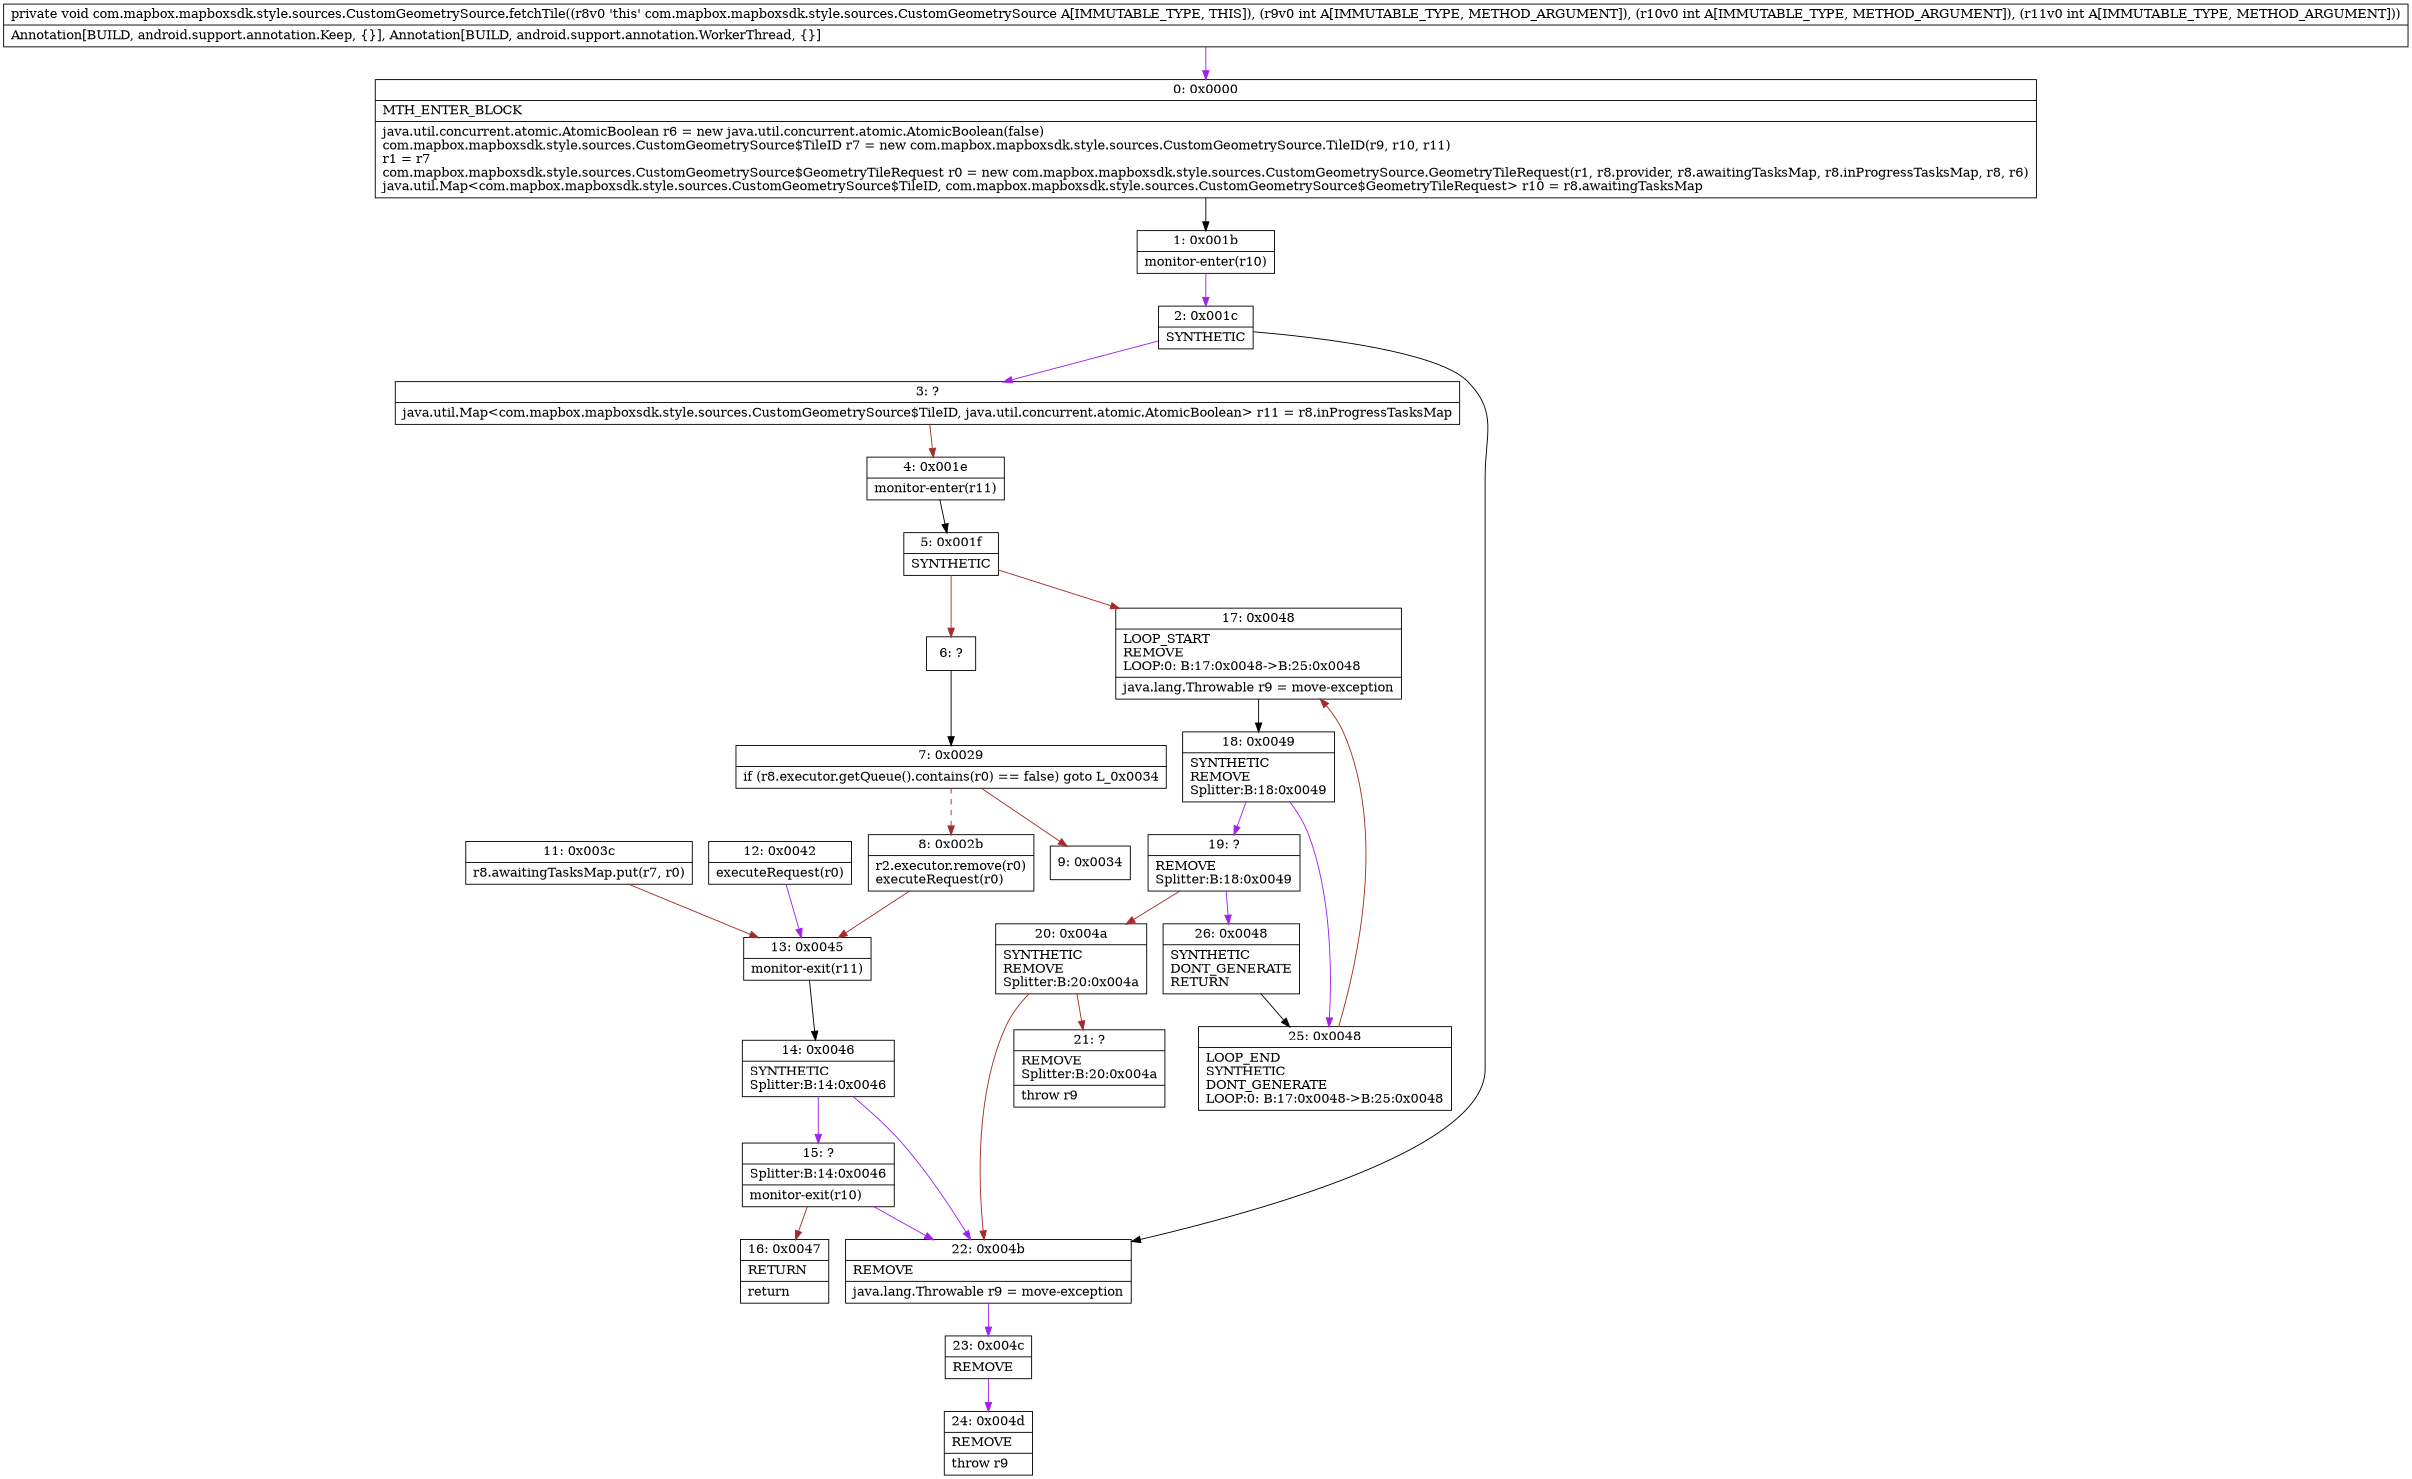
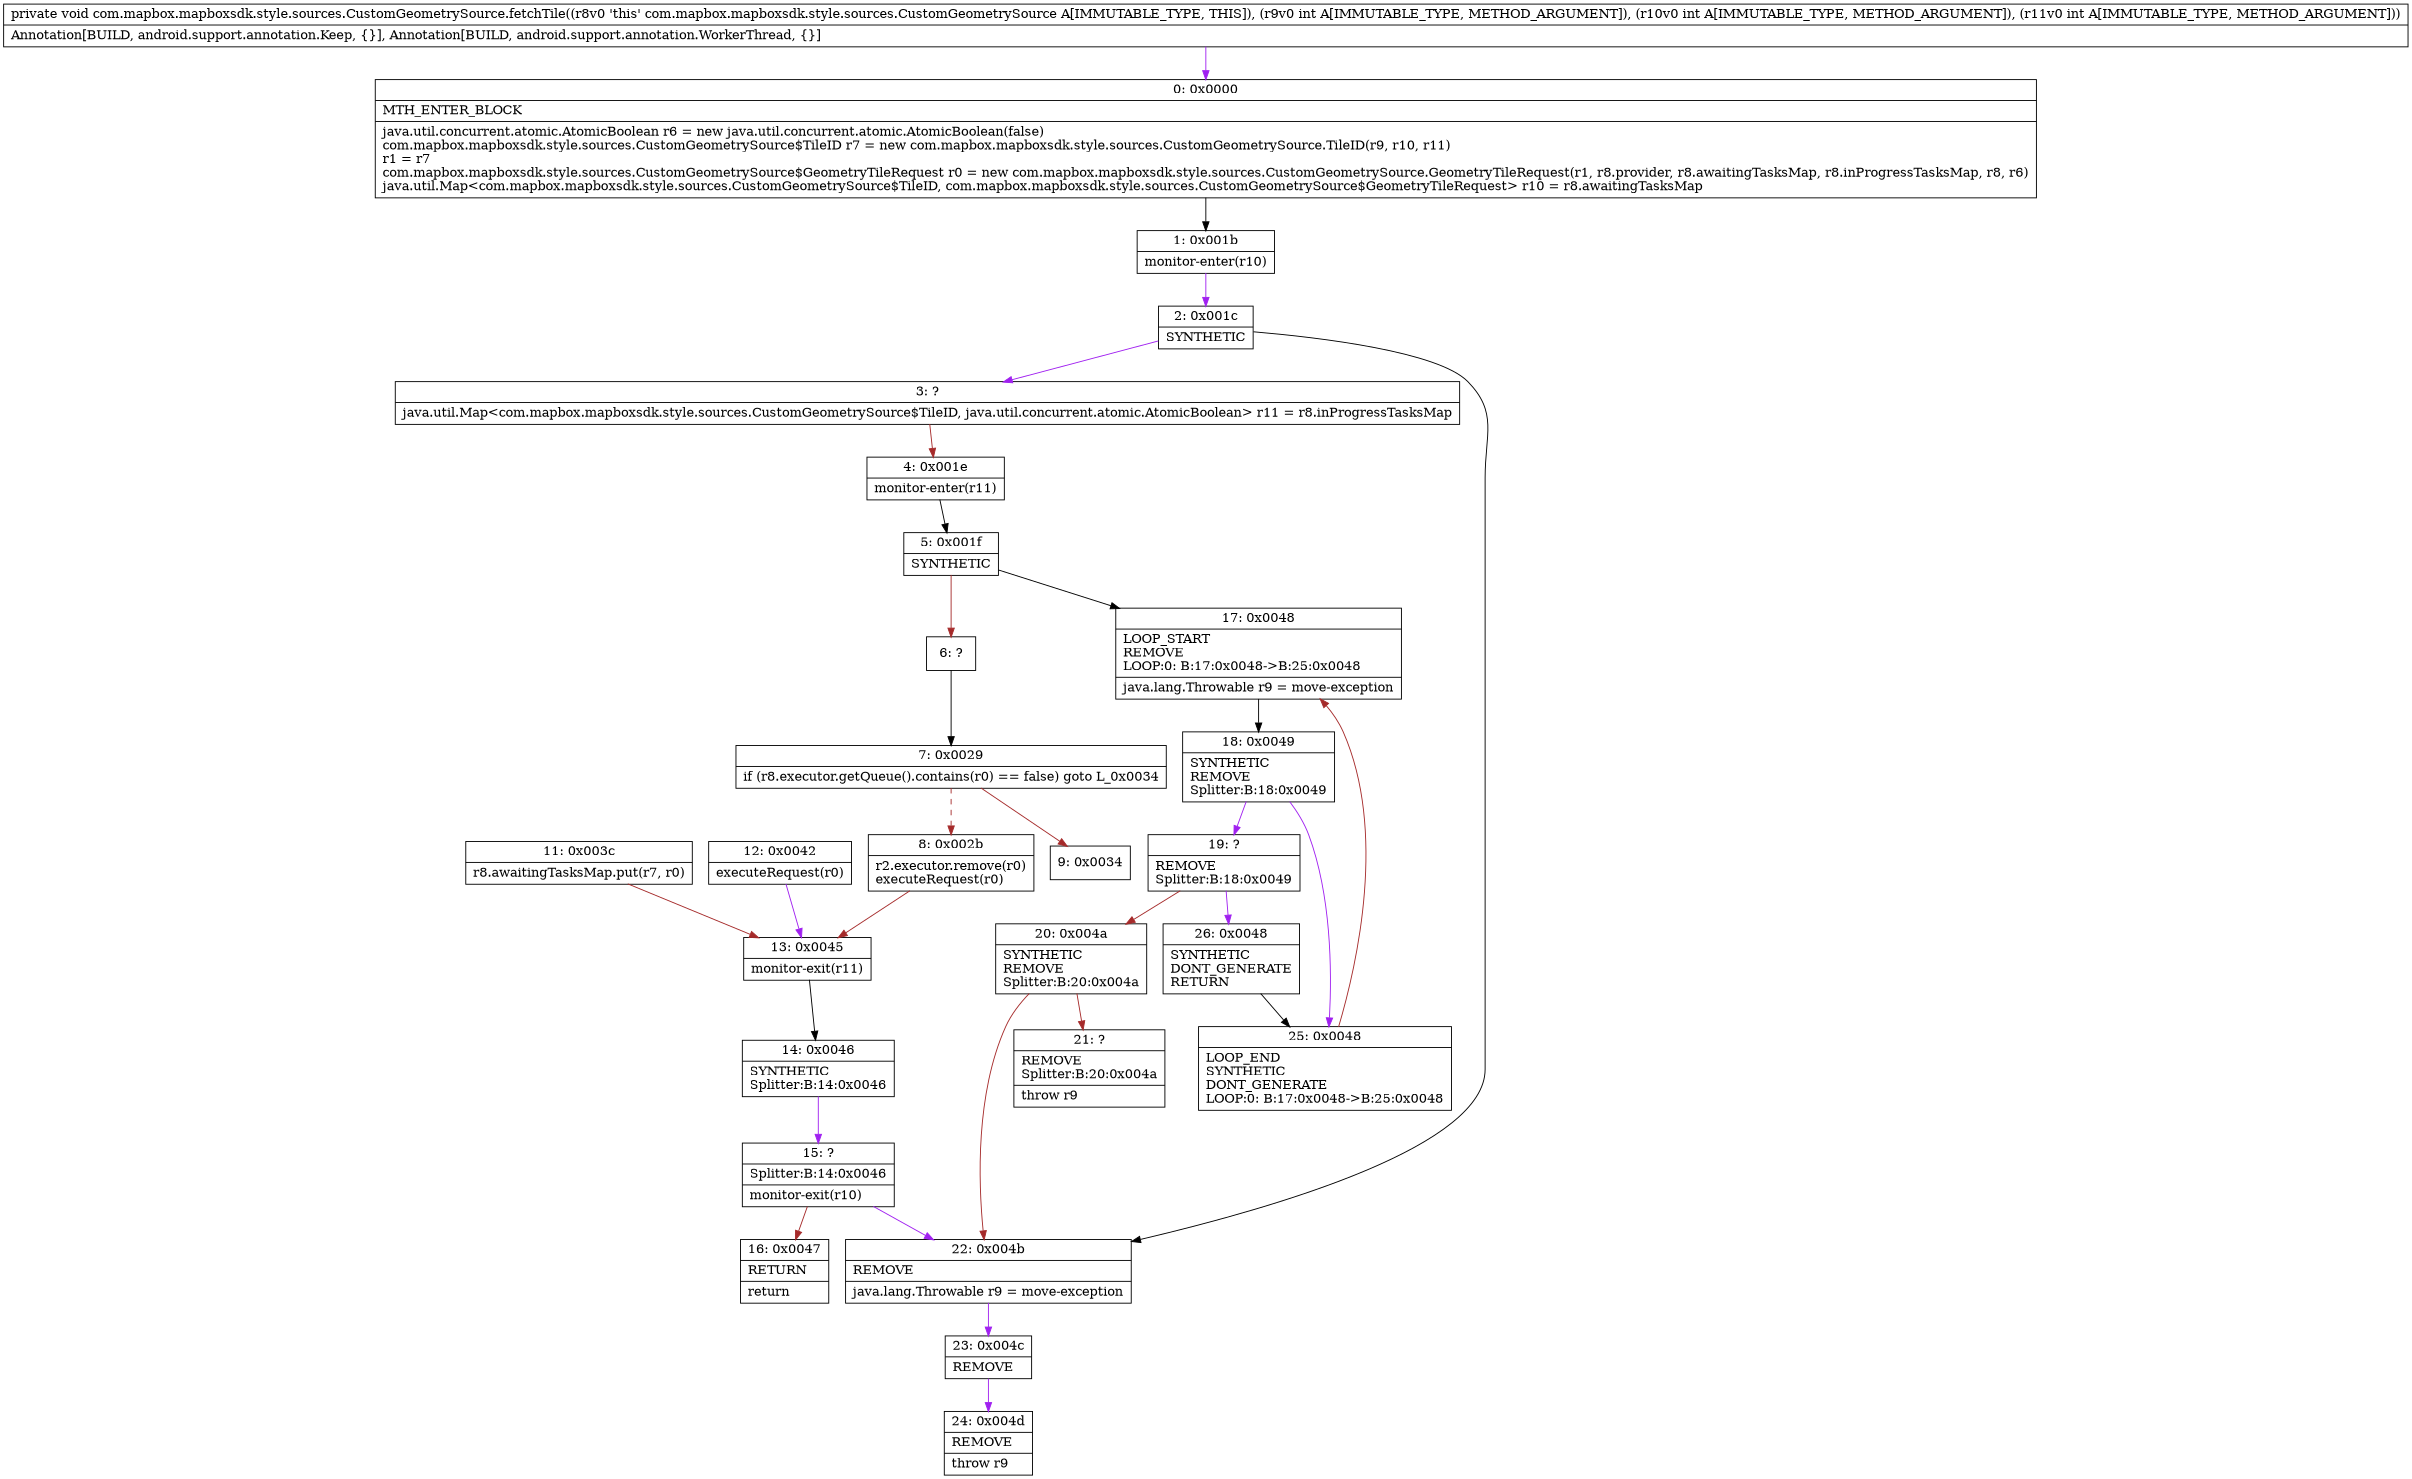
(1055, 588) -> (1055, 588)
(915, 1159) -> none
